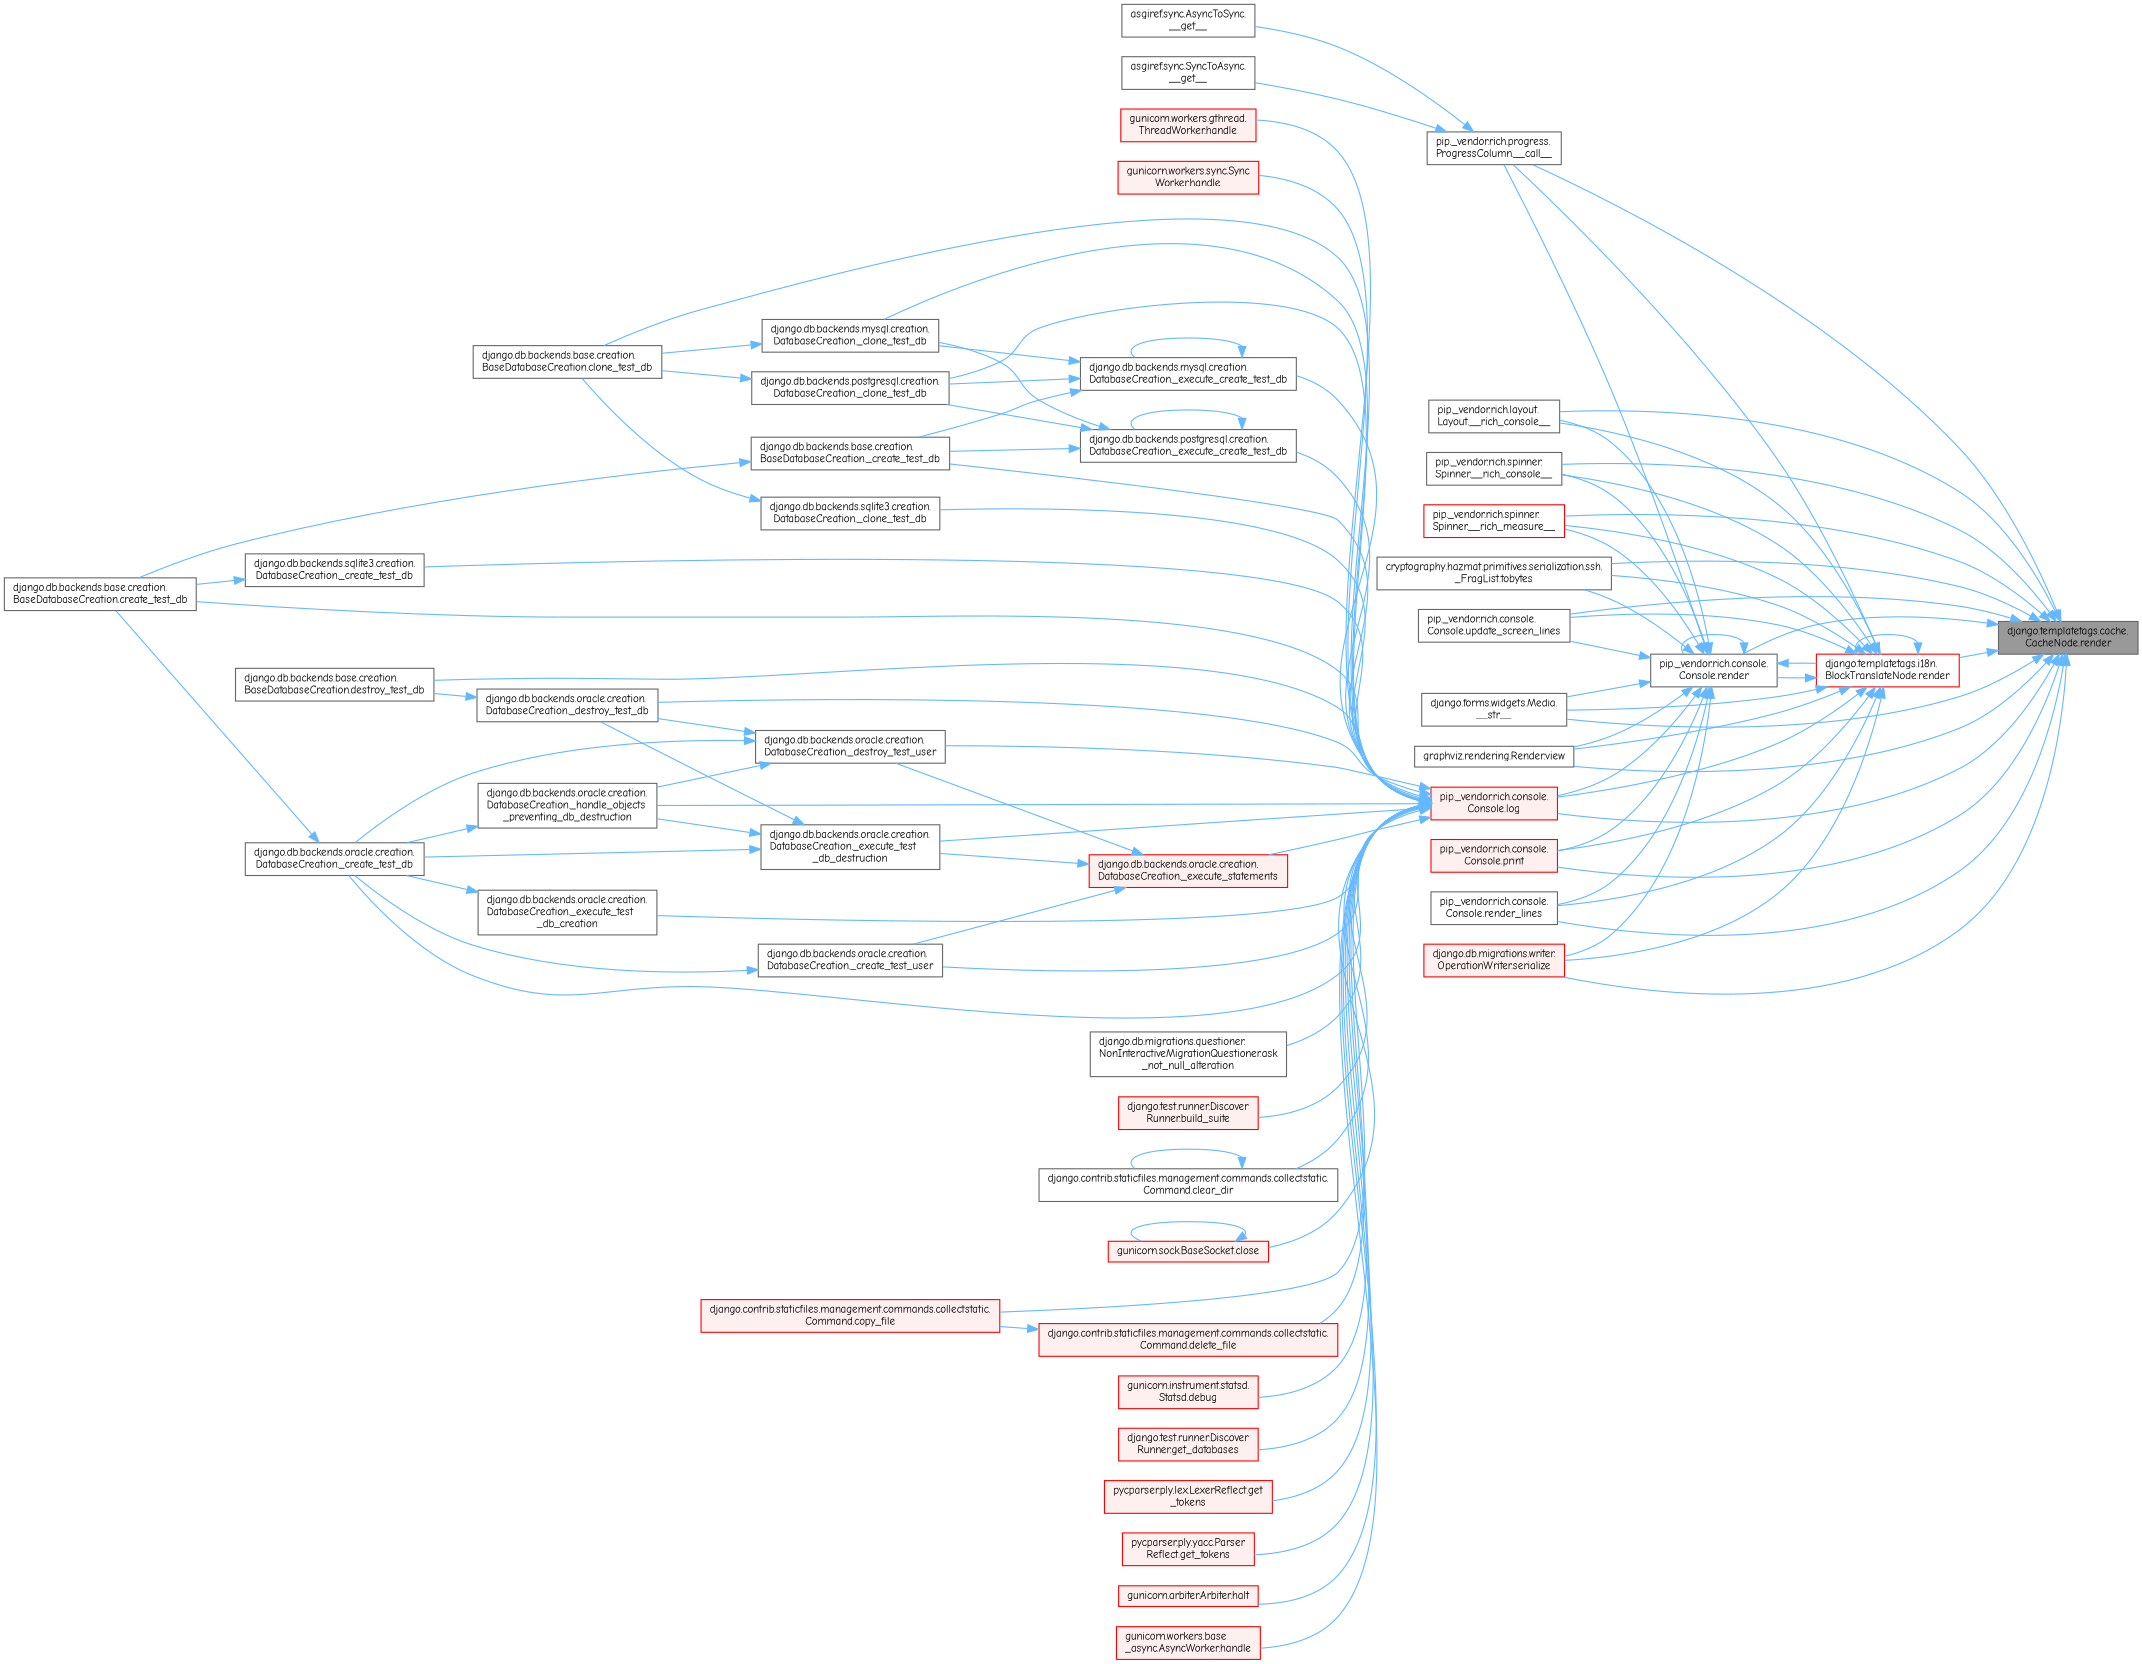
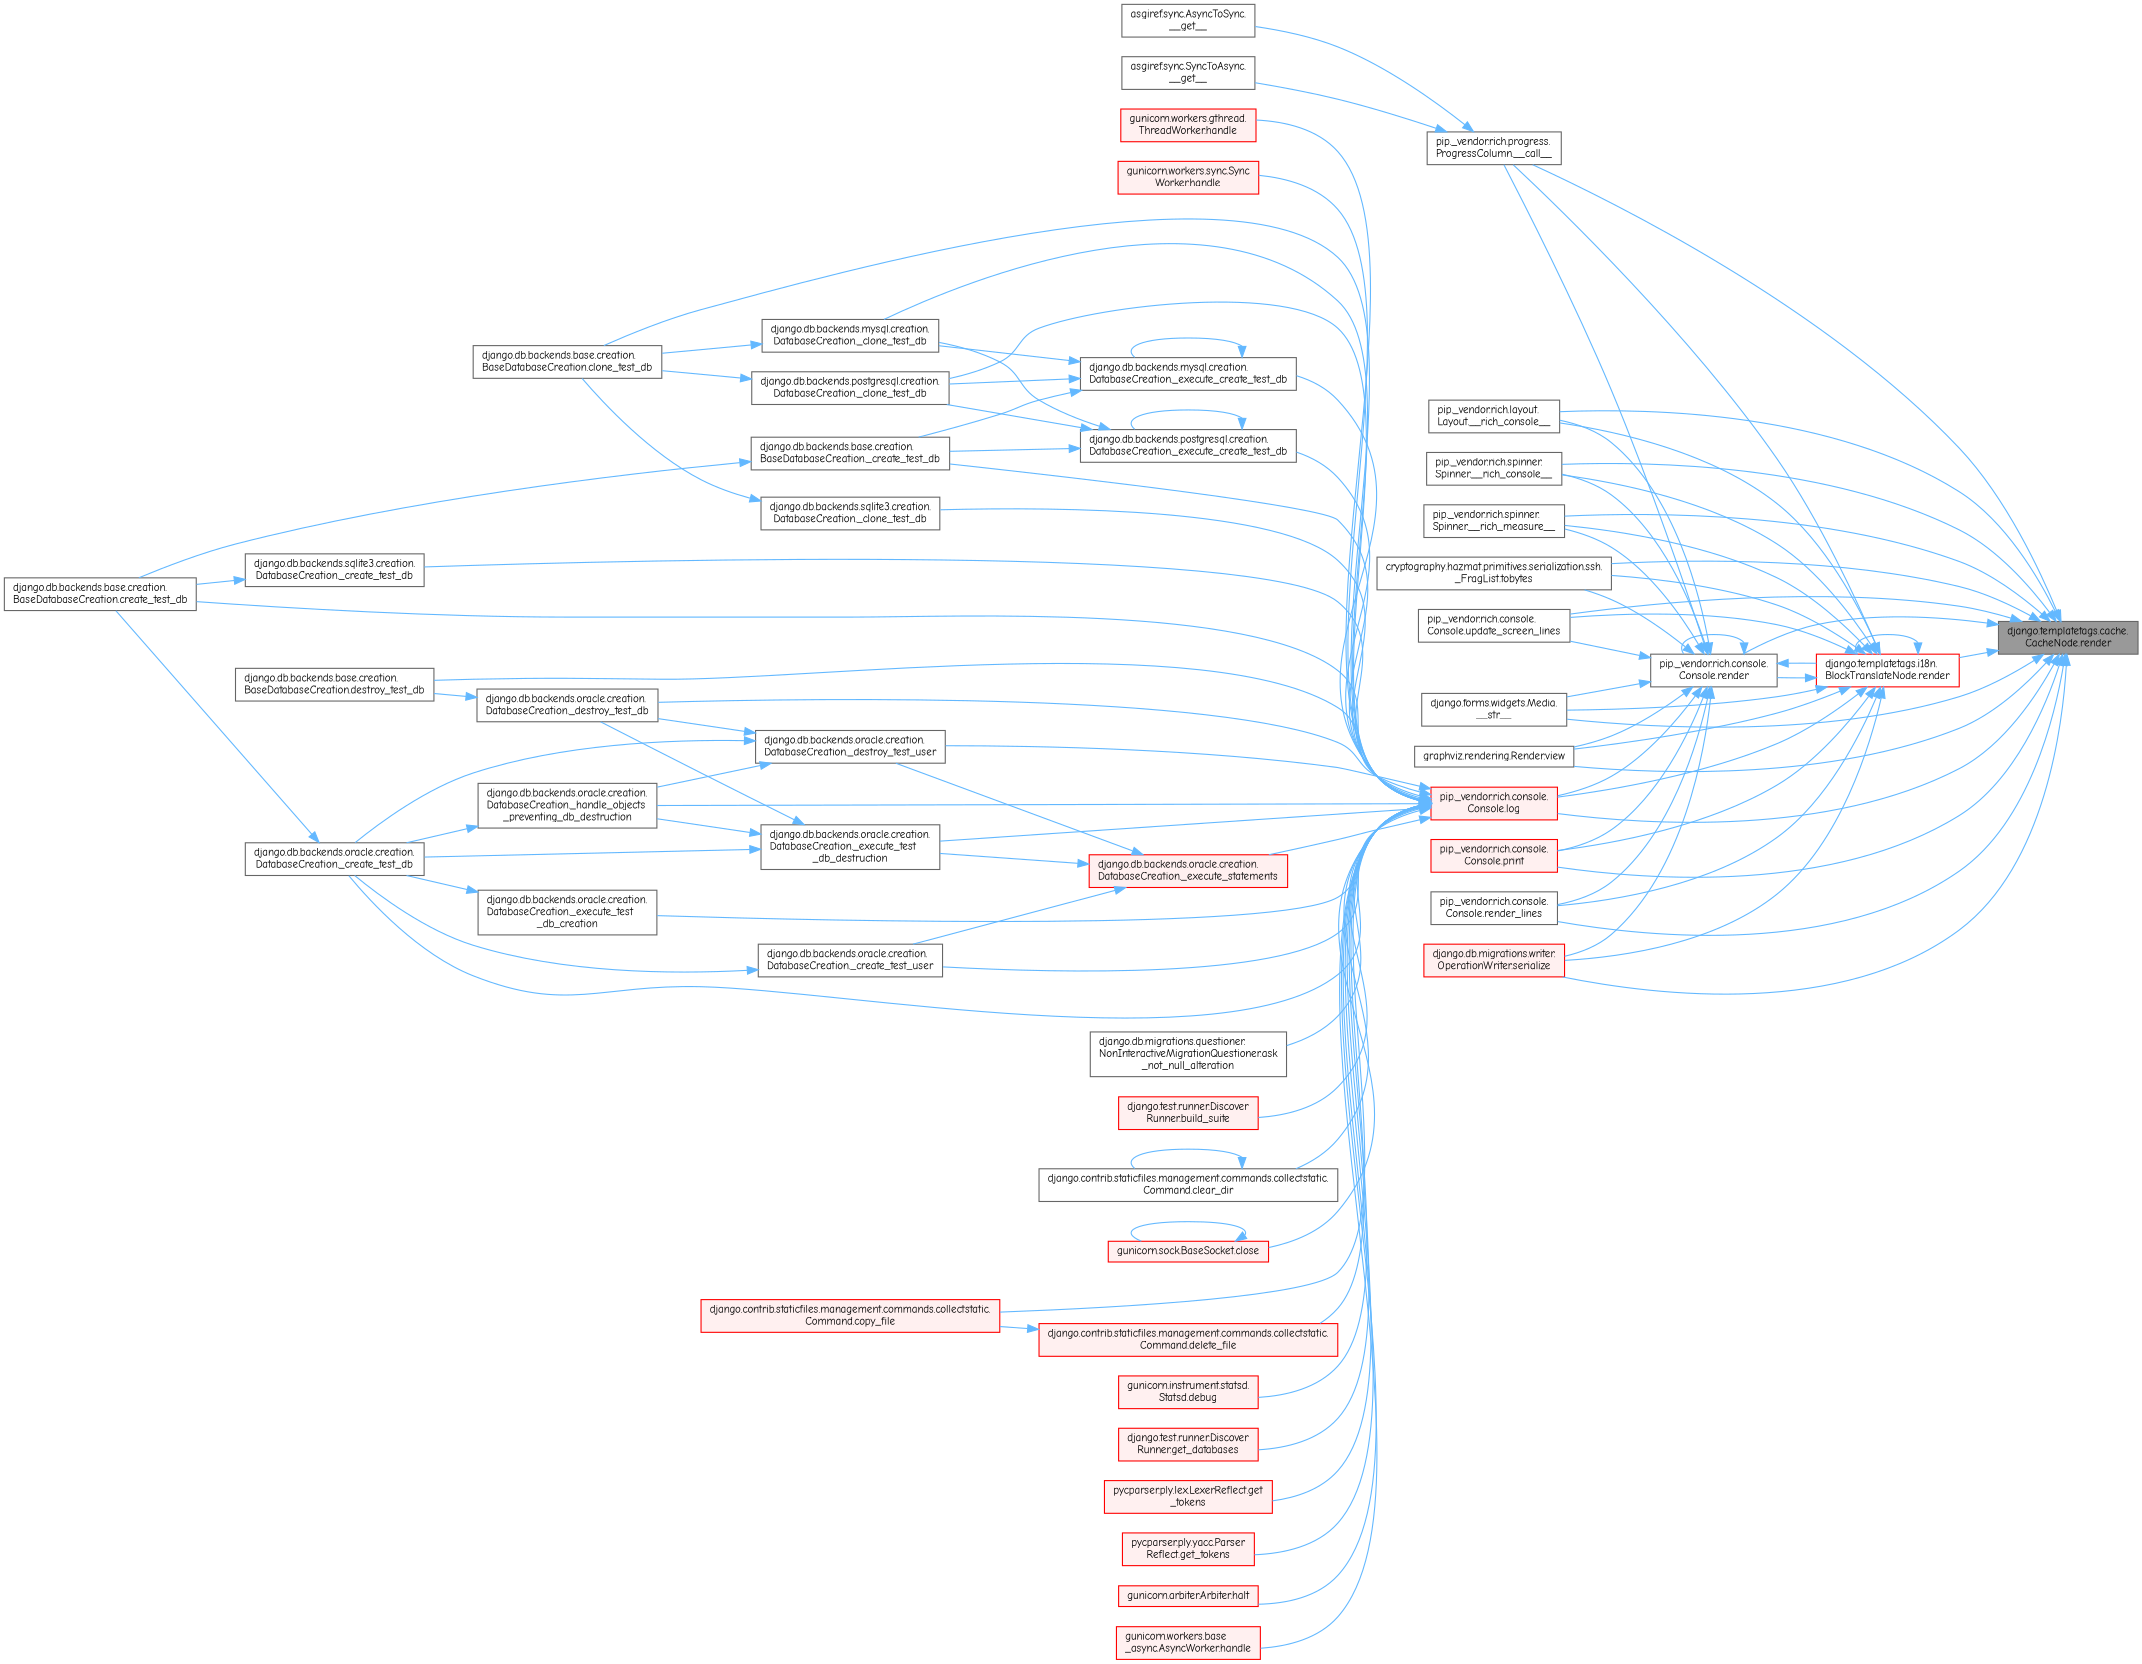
(1494, 521) -> (1494, 521)
